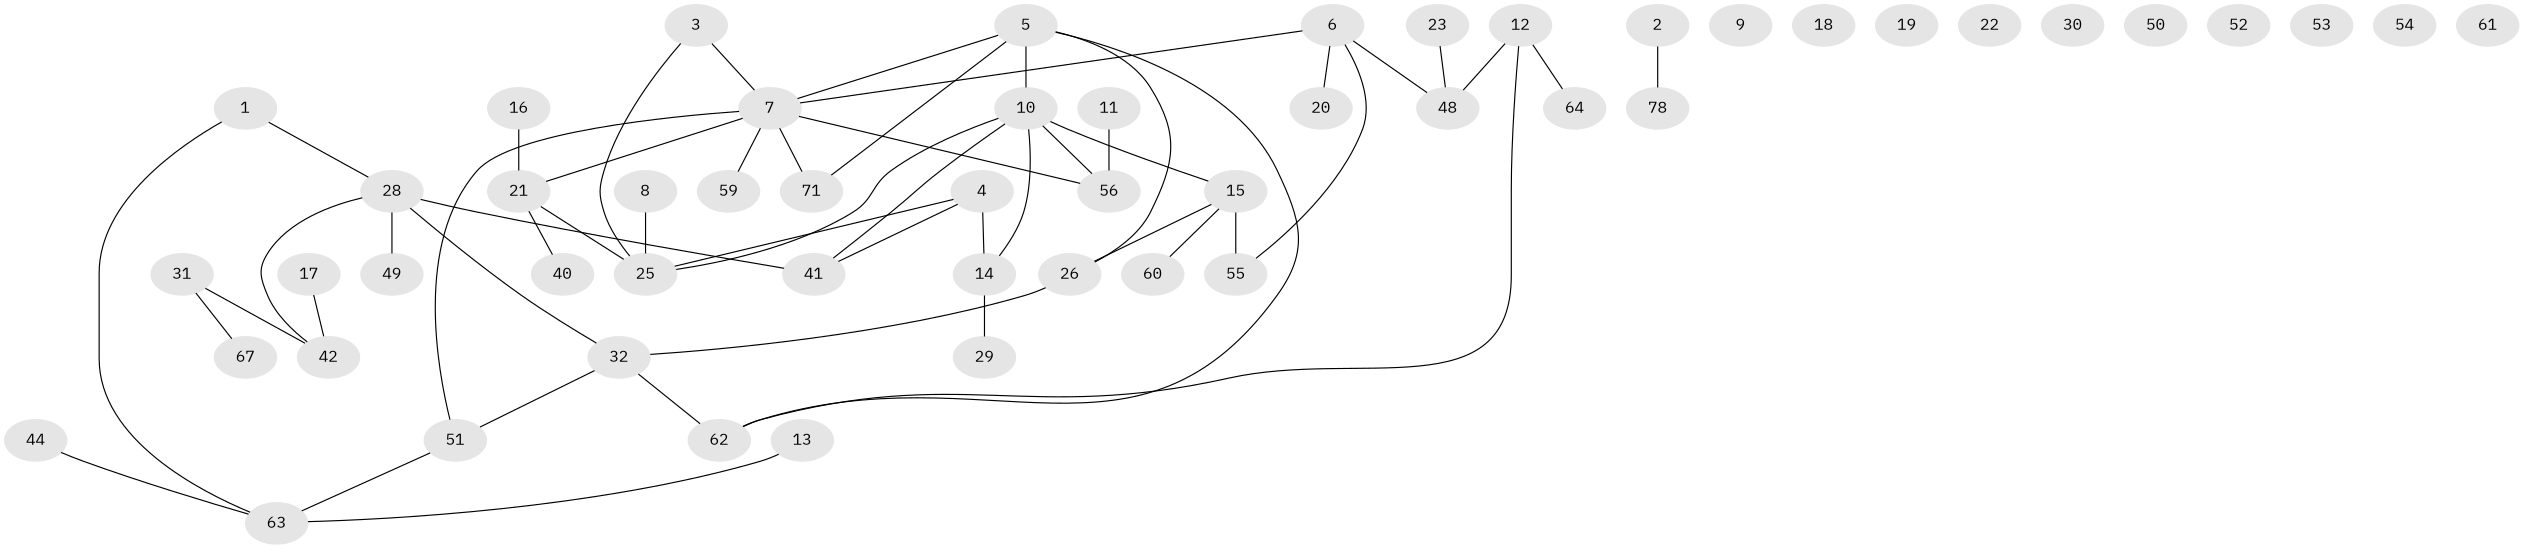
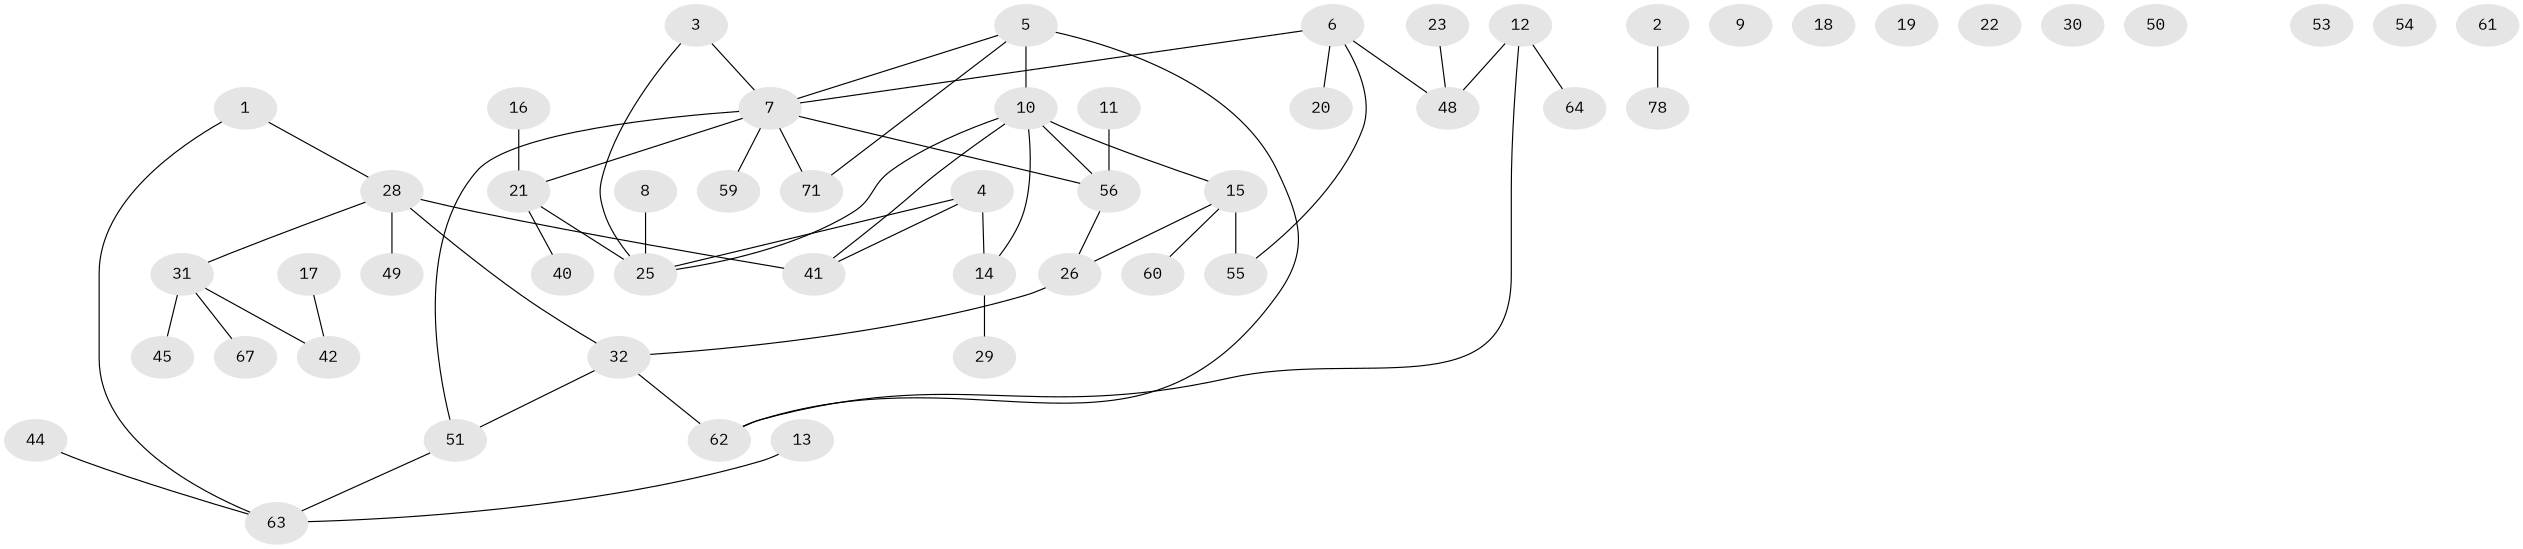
(2239, 25) -> none
(1169, 131) -> (1089, 233)
(269, 251) -> (286, 232)
none -> (163, 357)
